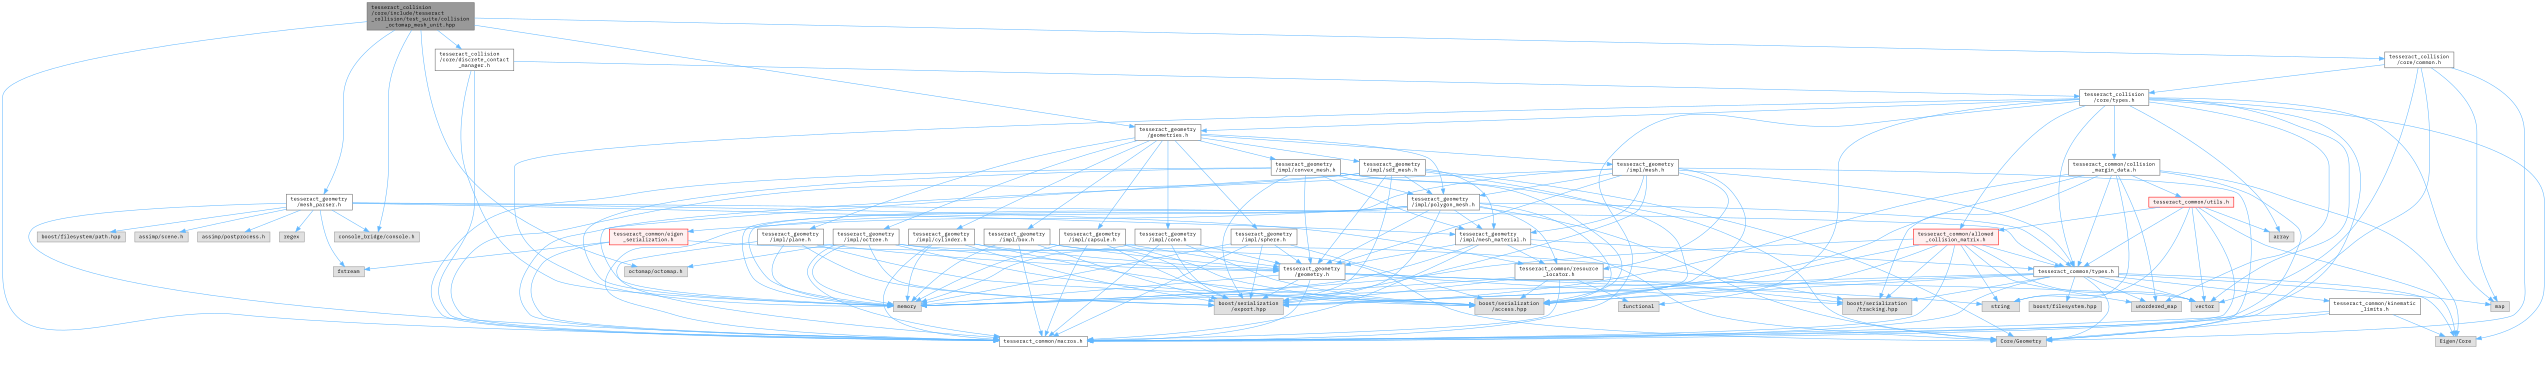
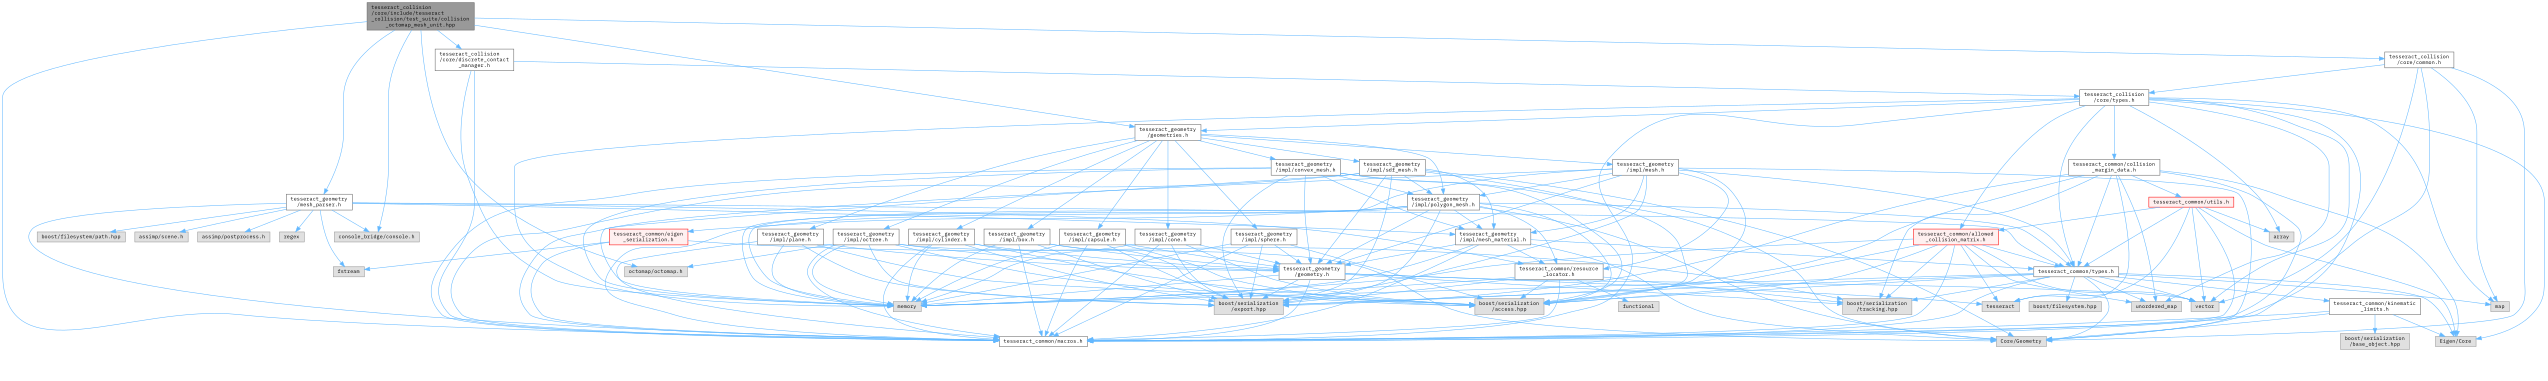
(1839, 166) -> none
(2001, 307) -> (2001, 307)
none -> (2375, 341)
